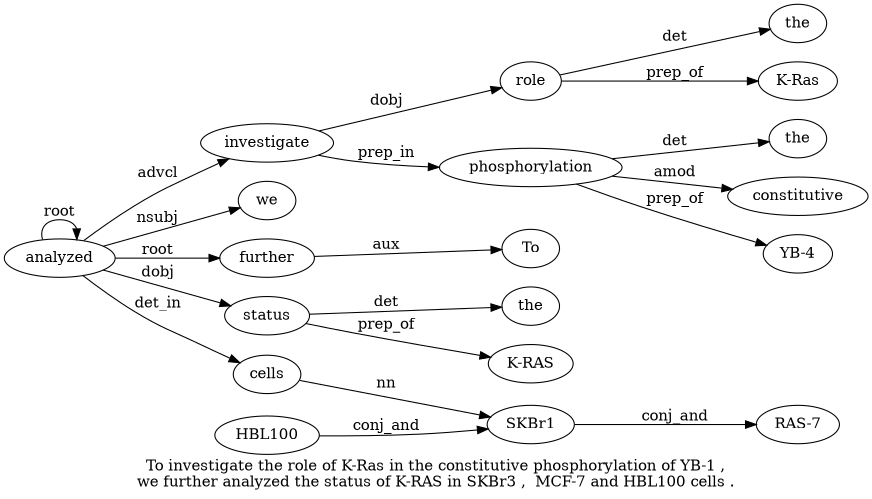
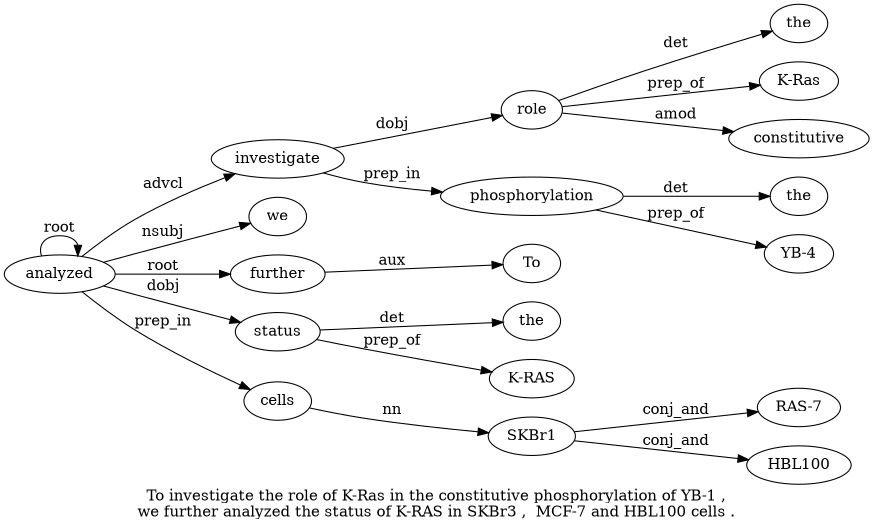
(667, 182) -> (643, 122)
(158, 303) -> (163, 322)
(398, 435) -> (656, 450)
